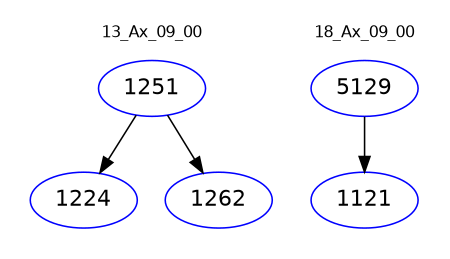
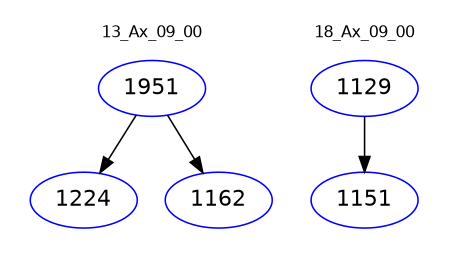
(152, 88) -> (152, 88)
(365, 88) -> (365, 88)
(219, 200) -> (219, 200)
(365, 200) -> (365, 200)
